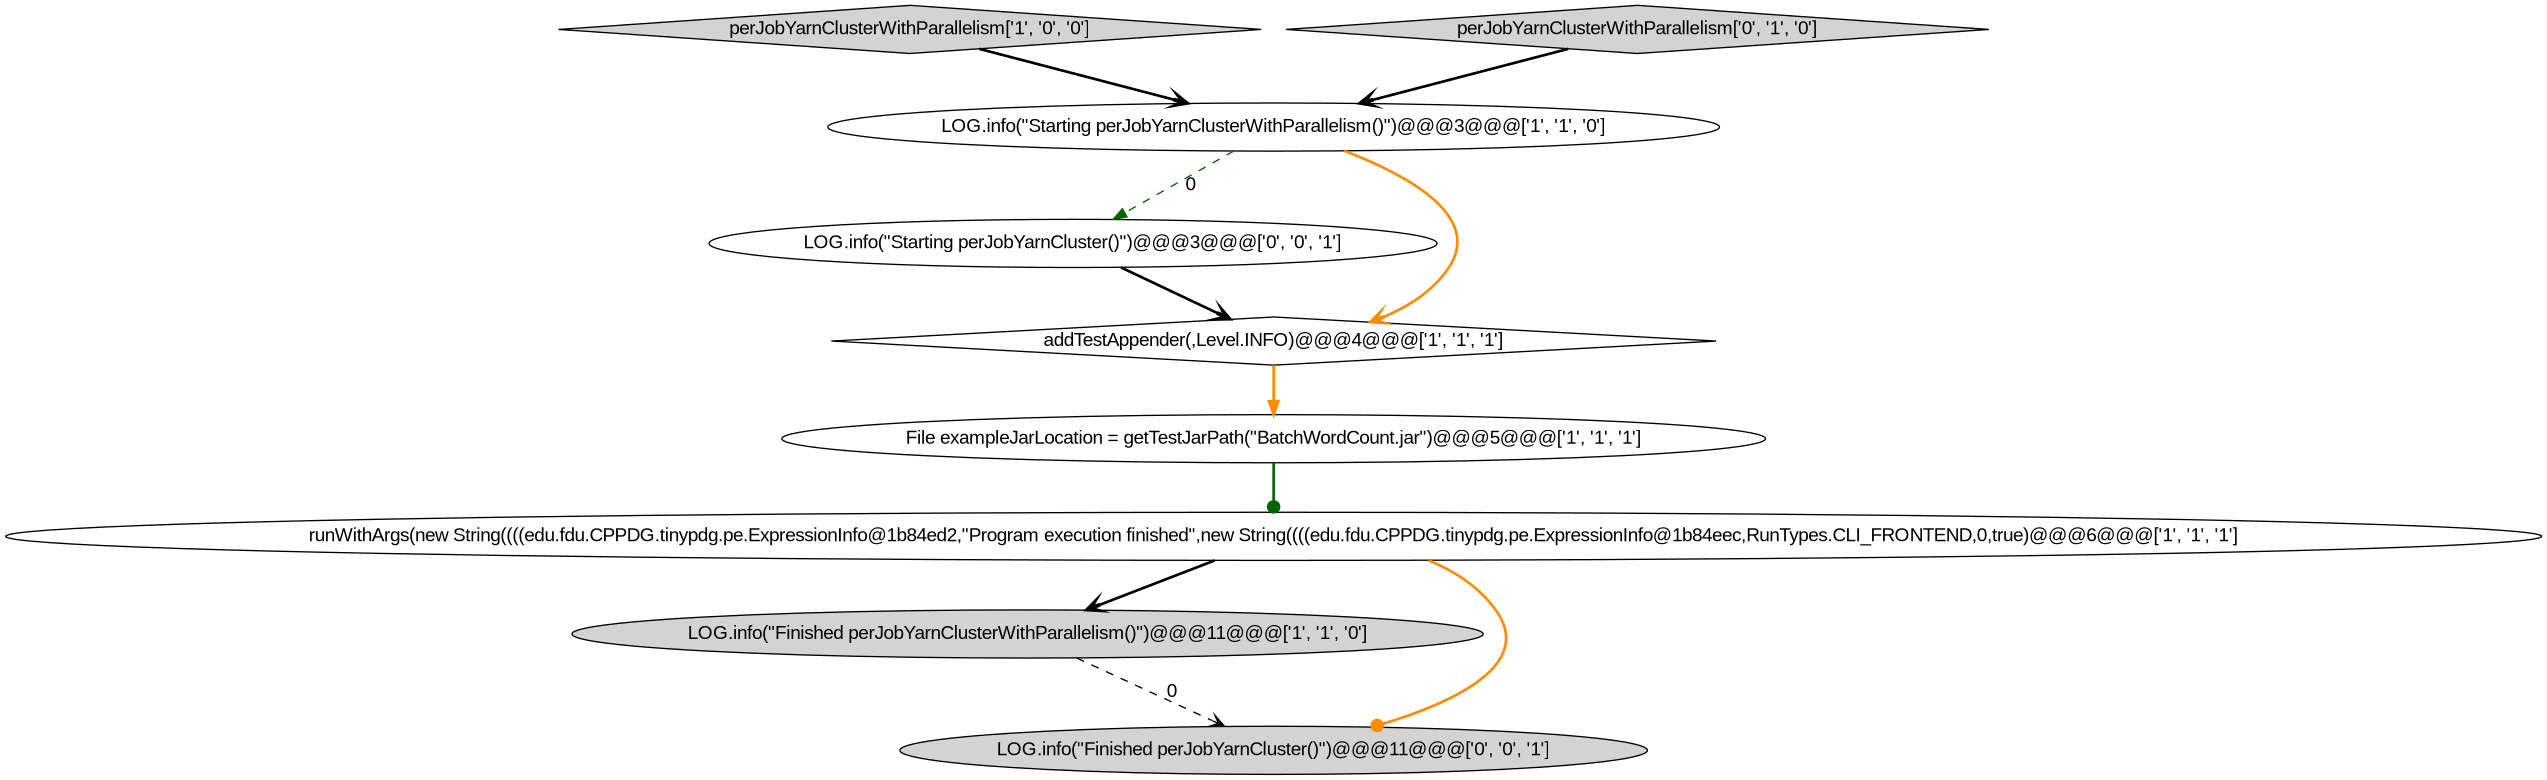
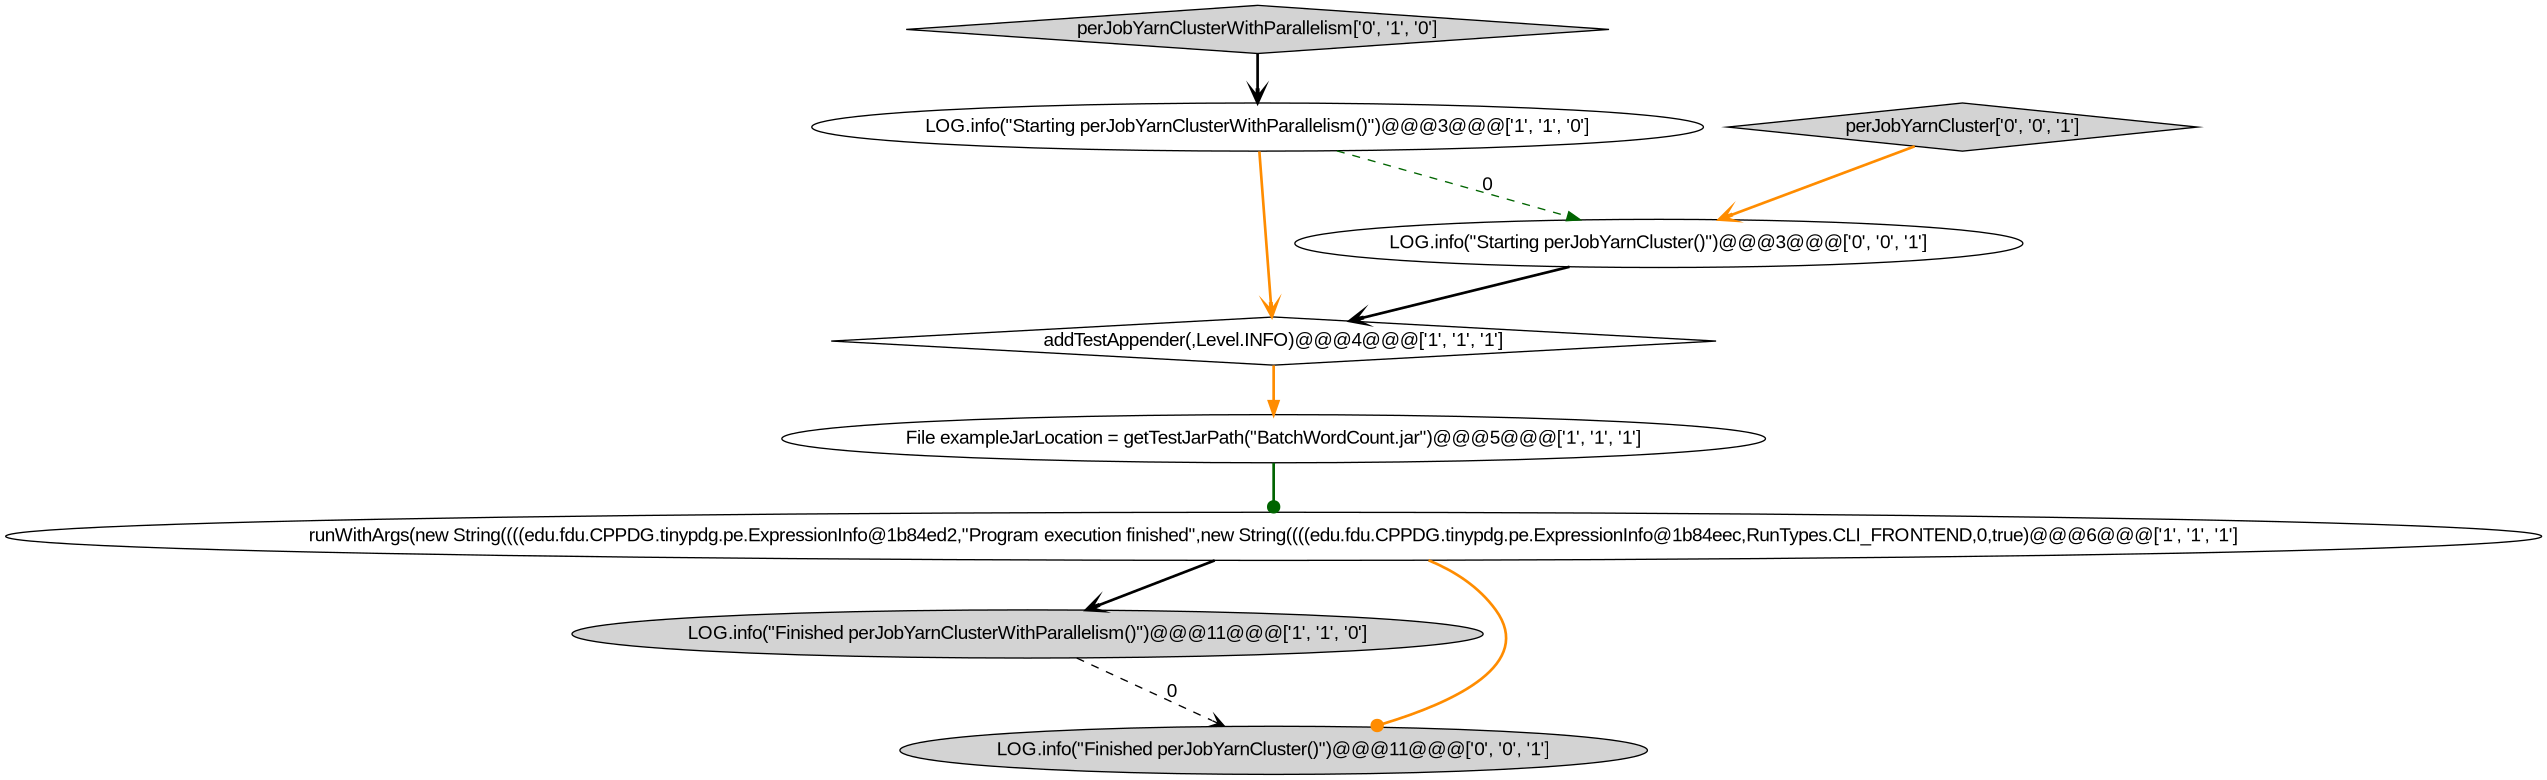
(910, 29) -> none
none -> (1963, 127)
